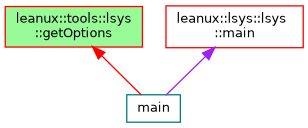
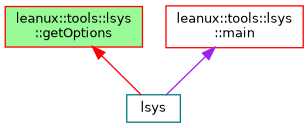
(235, 27) -> (235, 27)
(154, 108) -> (154, 108)
